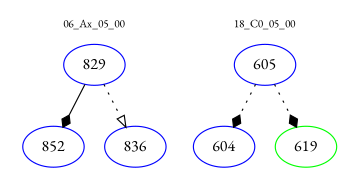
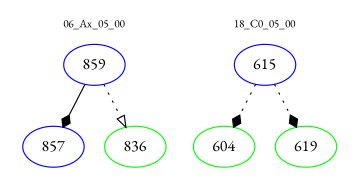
(94, 65) -> (94, 65)
(265, 65) -> (265, 65)
(53, 147) -> (53, 147)
(135, 147) -> (135, 147)
(224, 147) -> (224, 147)
